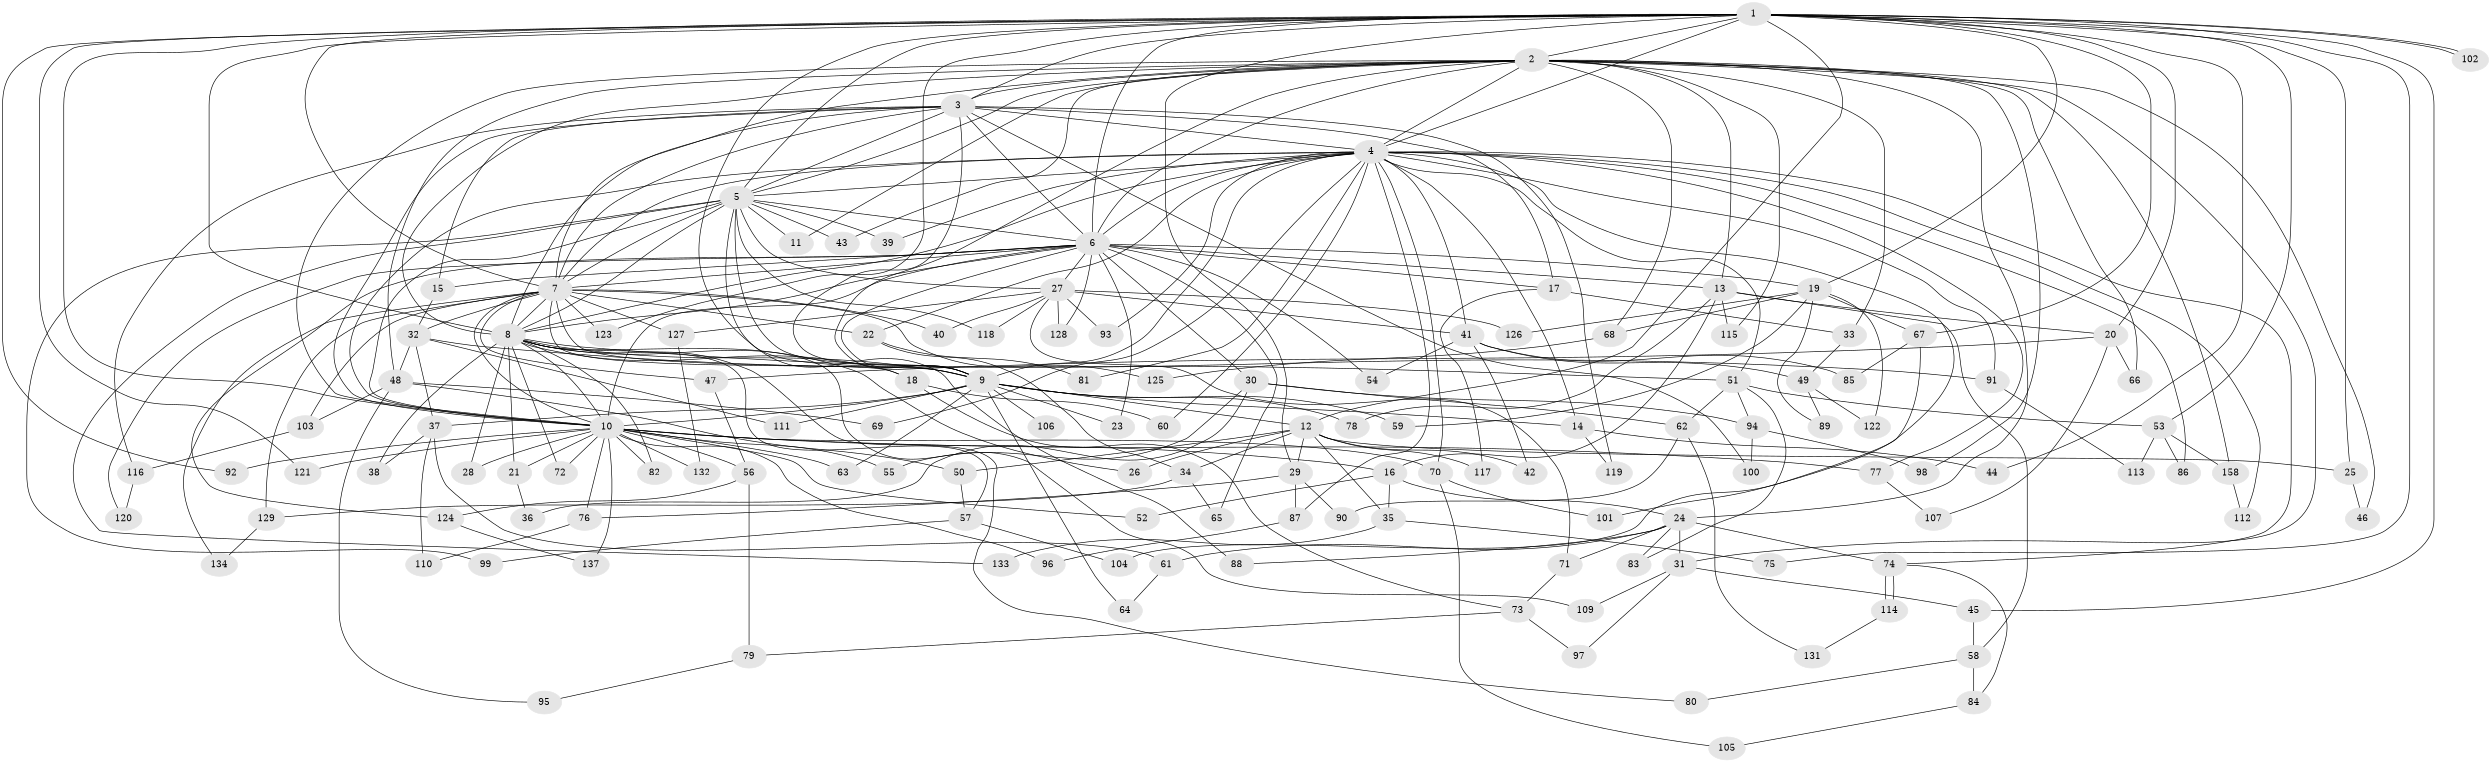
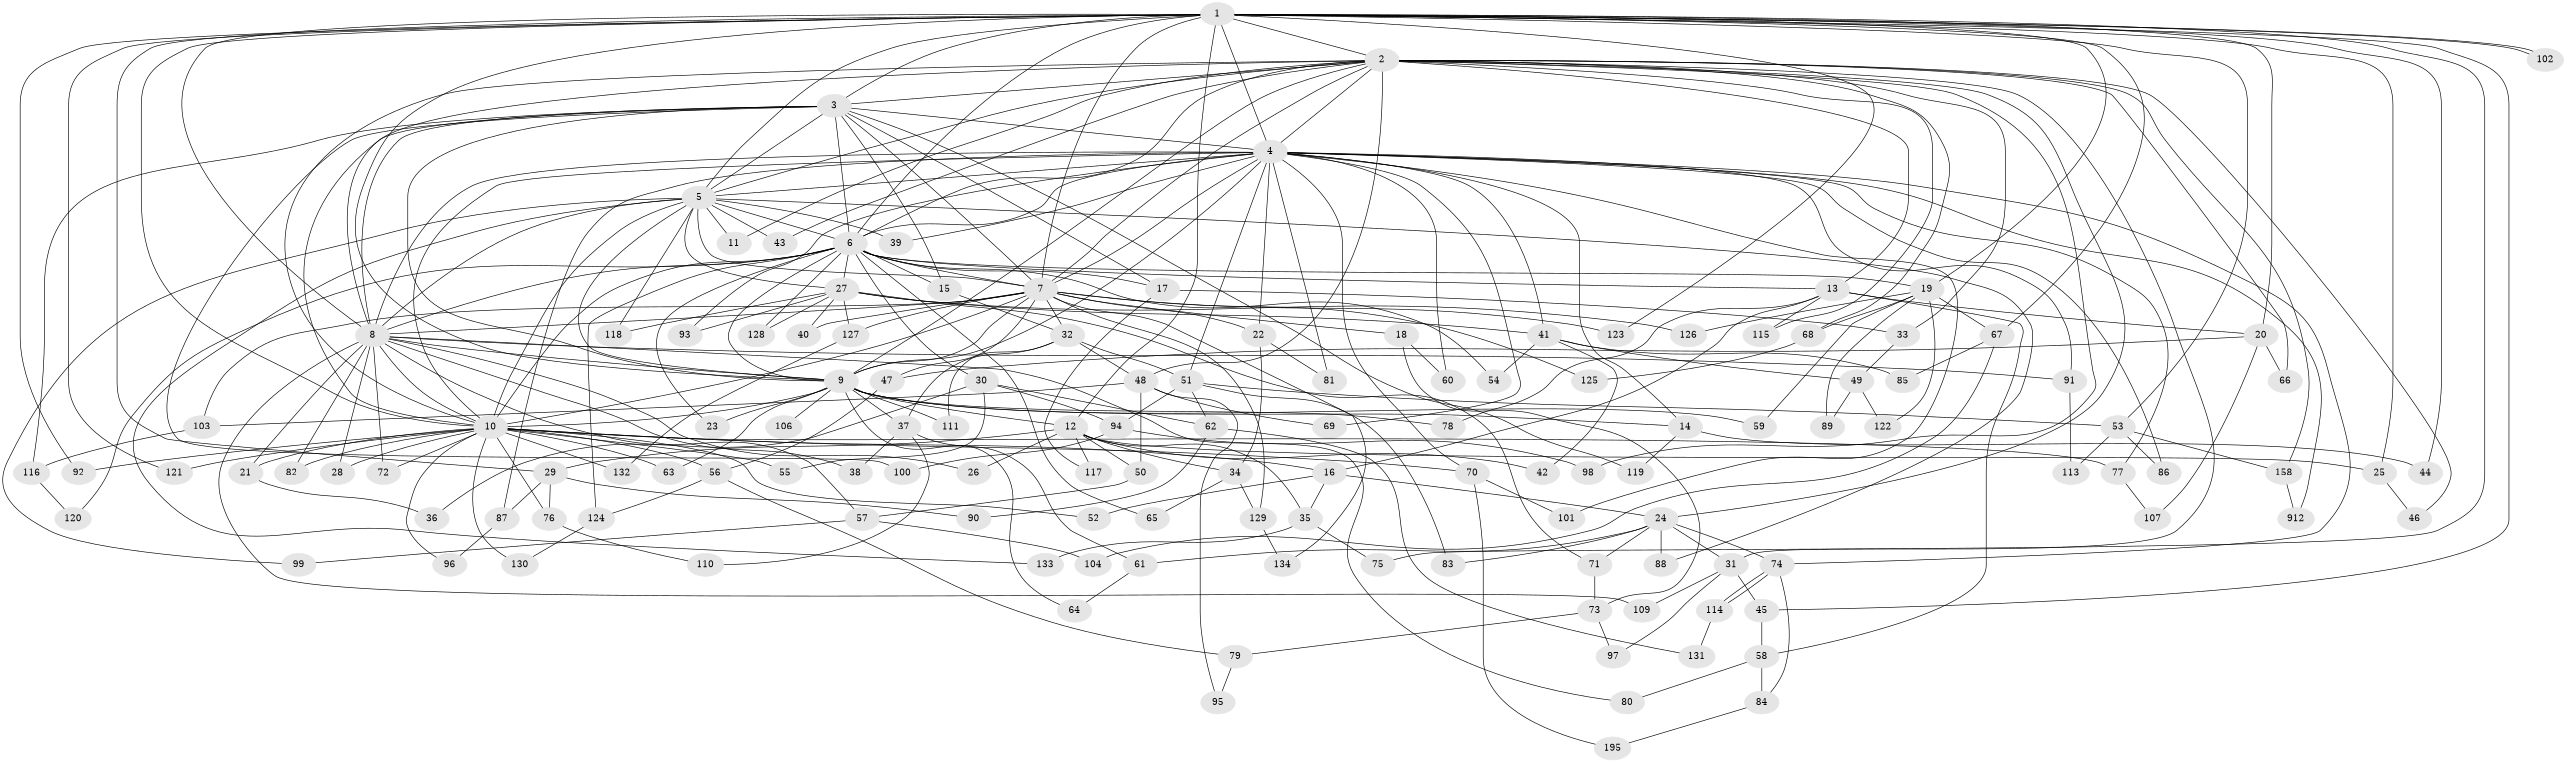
(710, 358) -> none
(2243, 519) -> (2296, 519)
(591, 565) -> (520, 565)
(1727, 748) -> (1613, 748)
